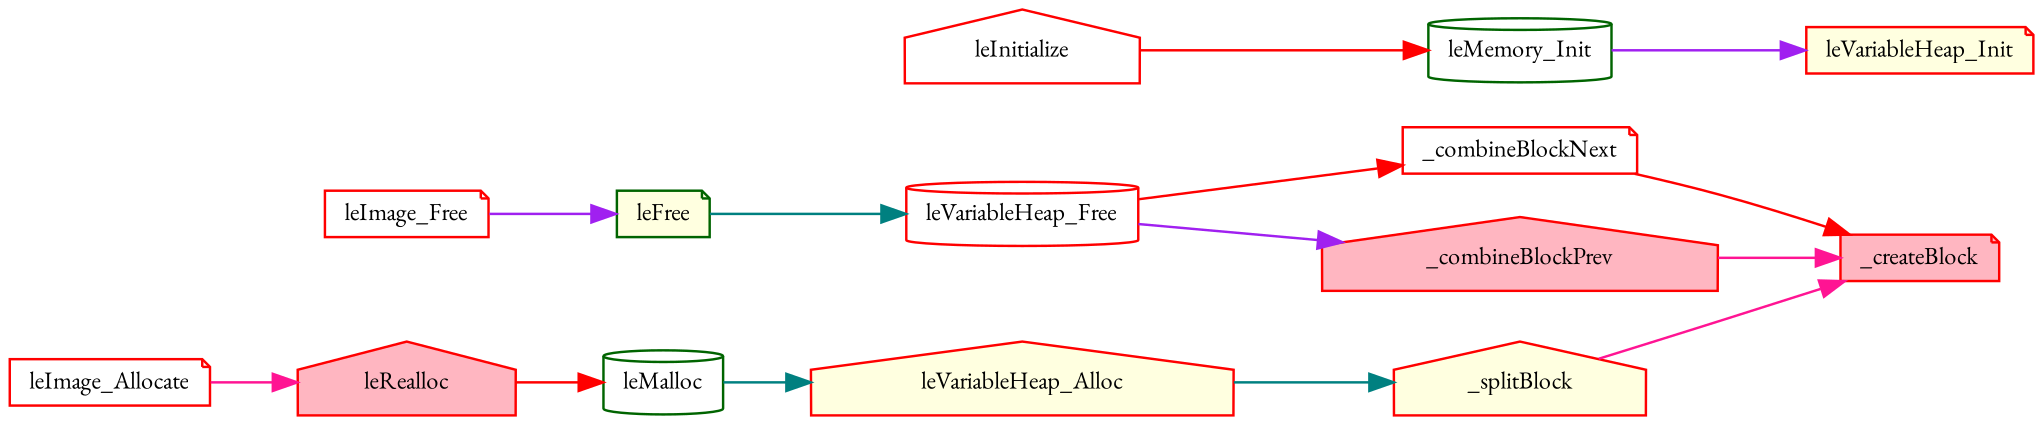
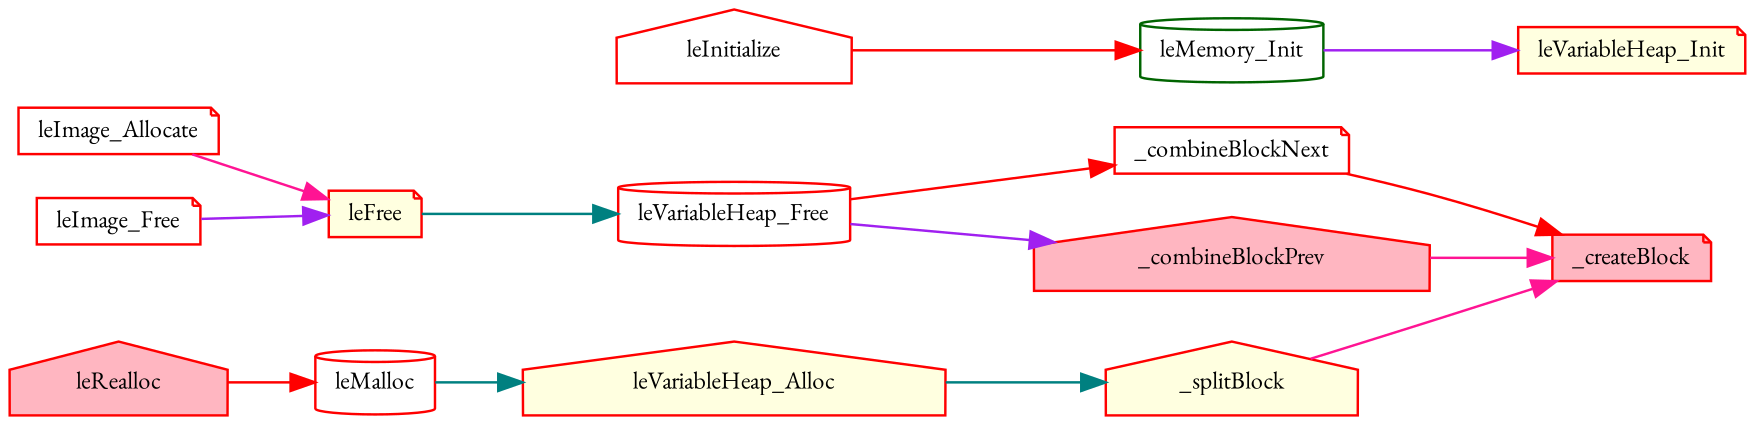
(663, 214) -> (375, 214)
(241, 382) -> (248, 173)
(663, 382) -> (375, 382)
